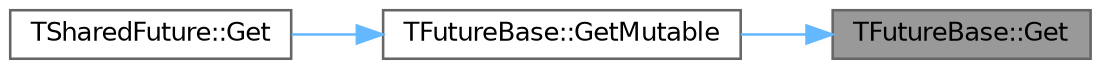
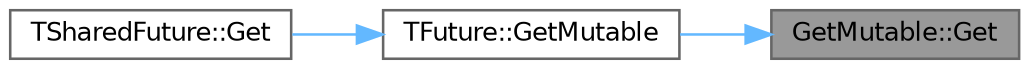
(562, 34) -> (531, 34)
(962, 34) -> (895, 34)
